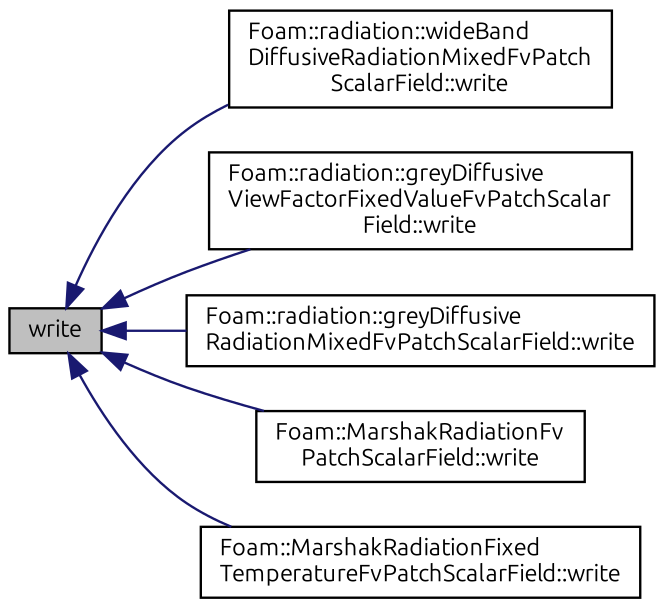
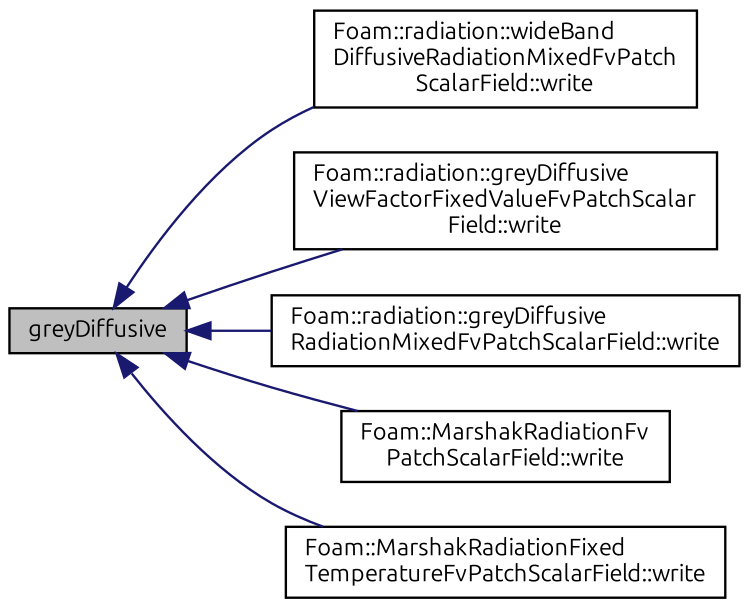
(56, 331) -> (98, 331)
